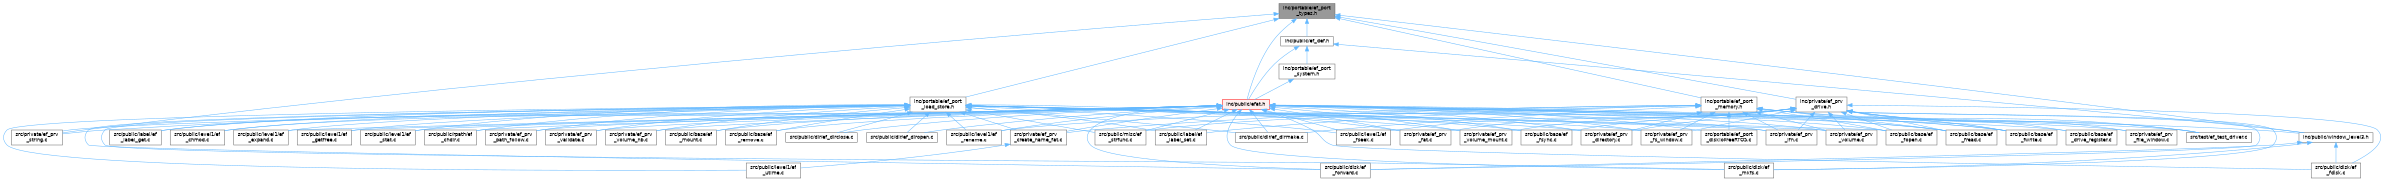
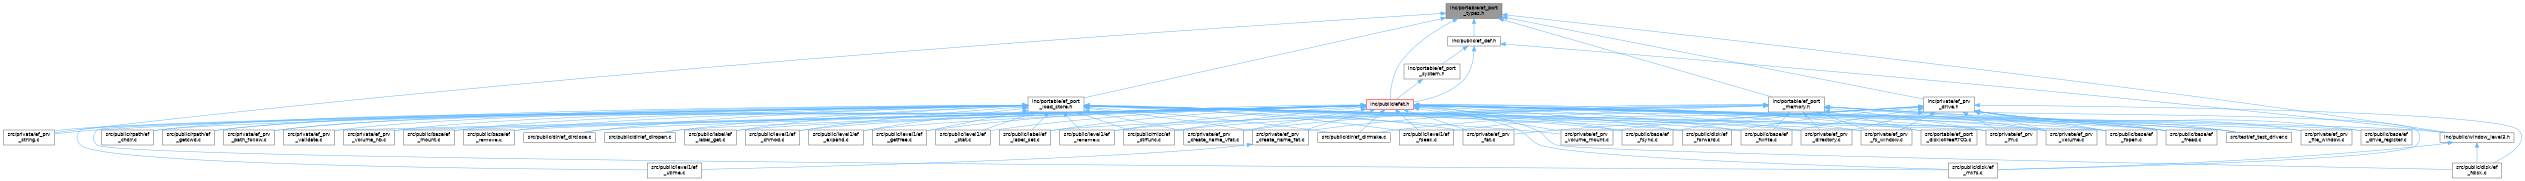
none -> (188, 138)
none -> (1214, 138)
(1834, 159) -> none
